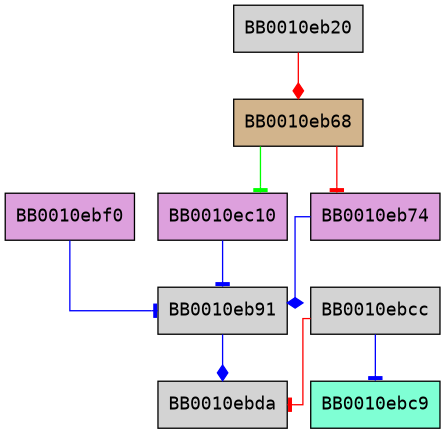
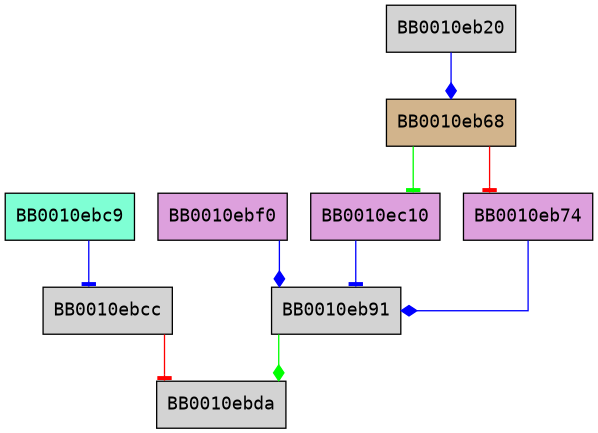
(298, 68) -> (451, 68)
(75, 311) -> (279, 256)
(223, 350) -> (279, 350)
(375, 354) -> (89, 260)
